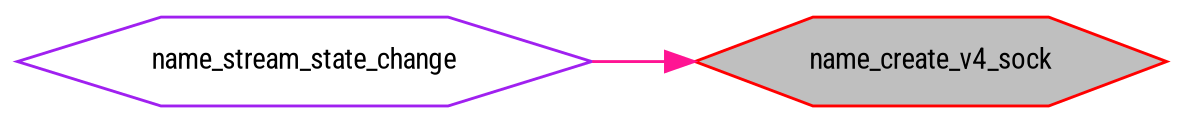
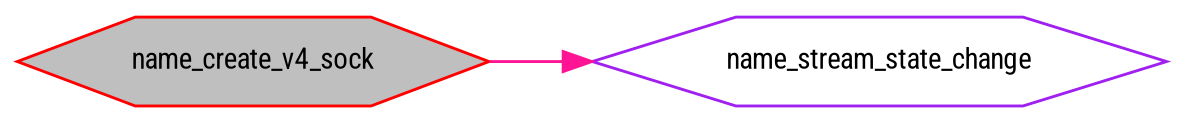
(629, 62) -> (526, 62)
